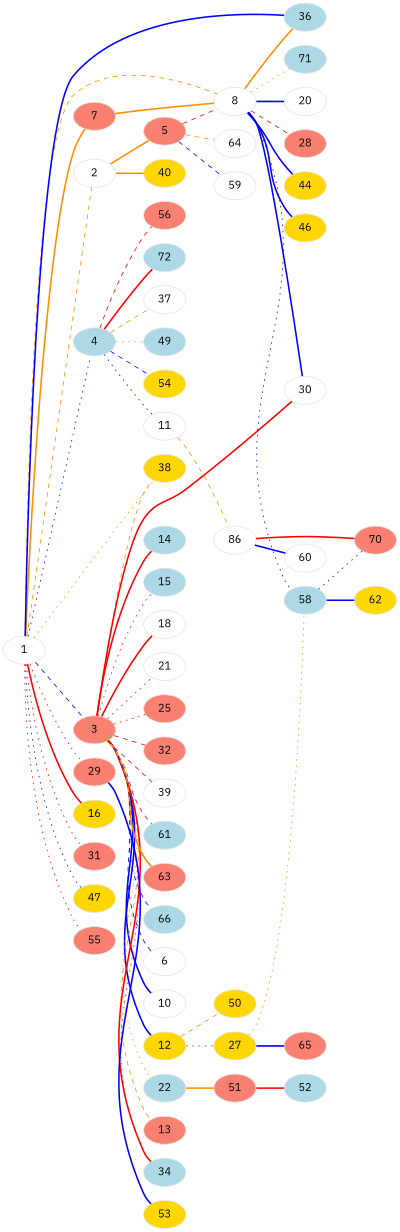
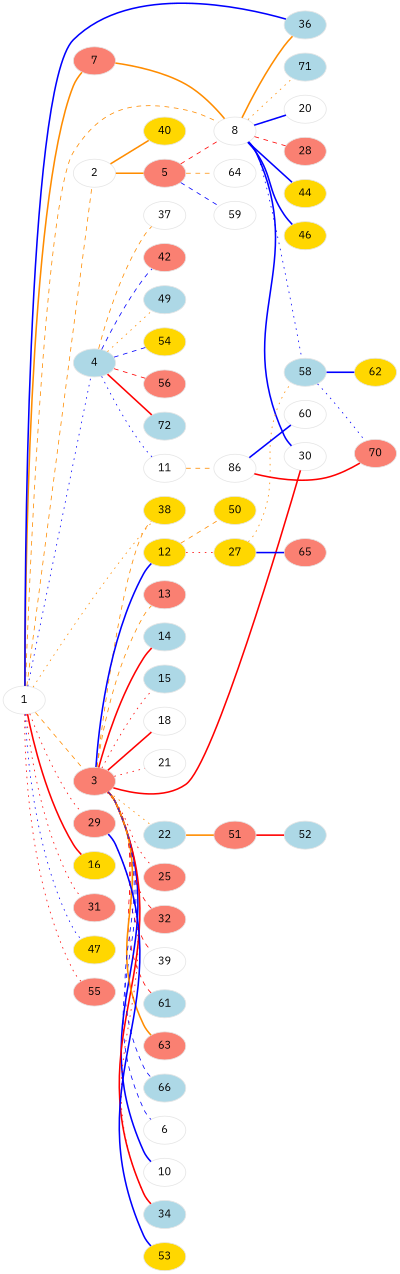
none -> (165, 258)
(59, 690) -> (59, 741)
